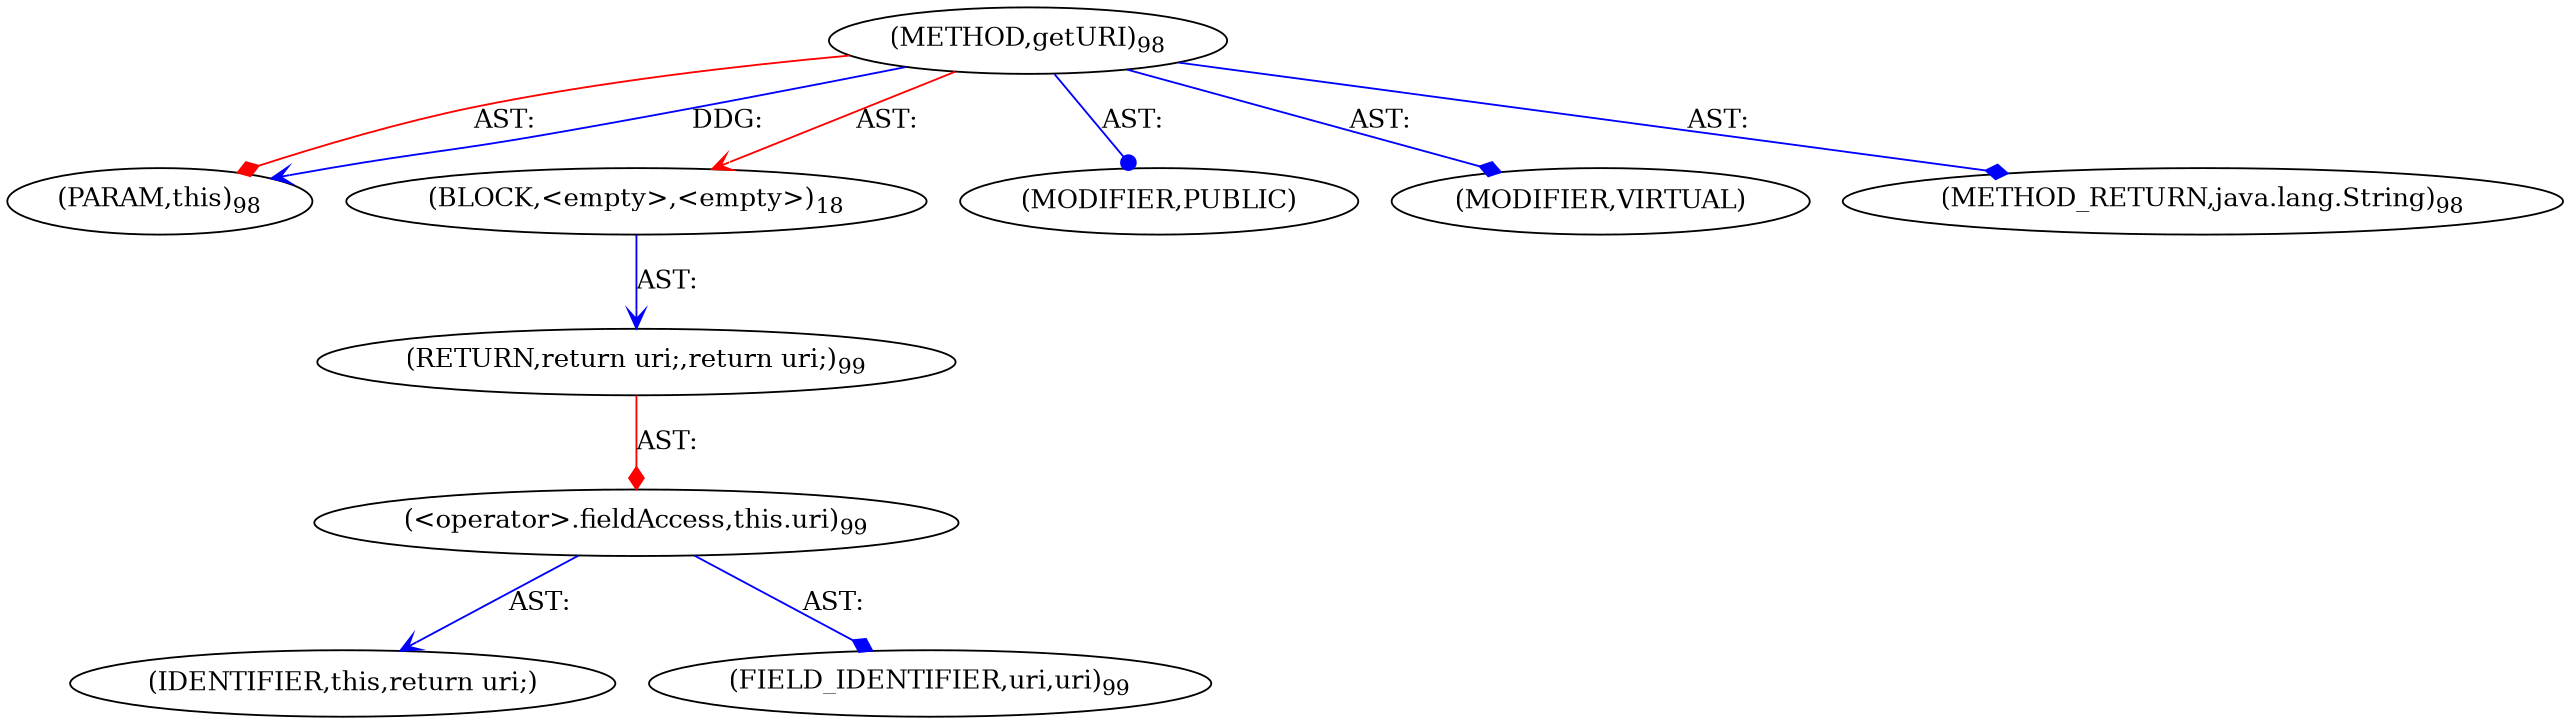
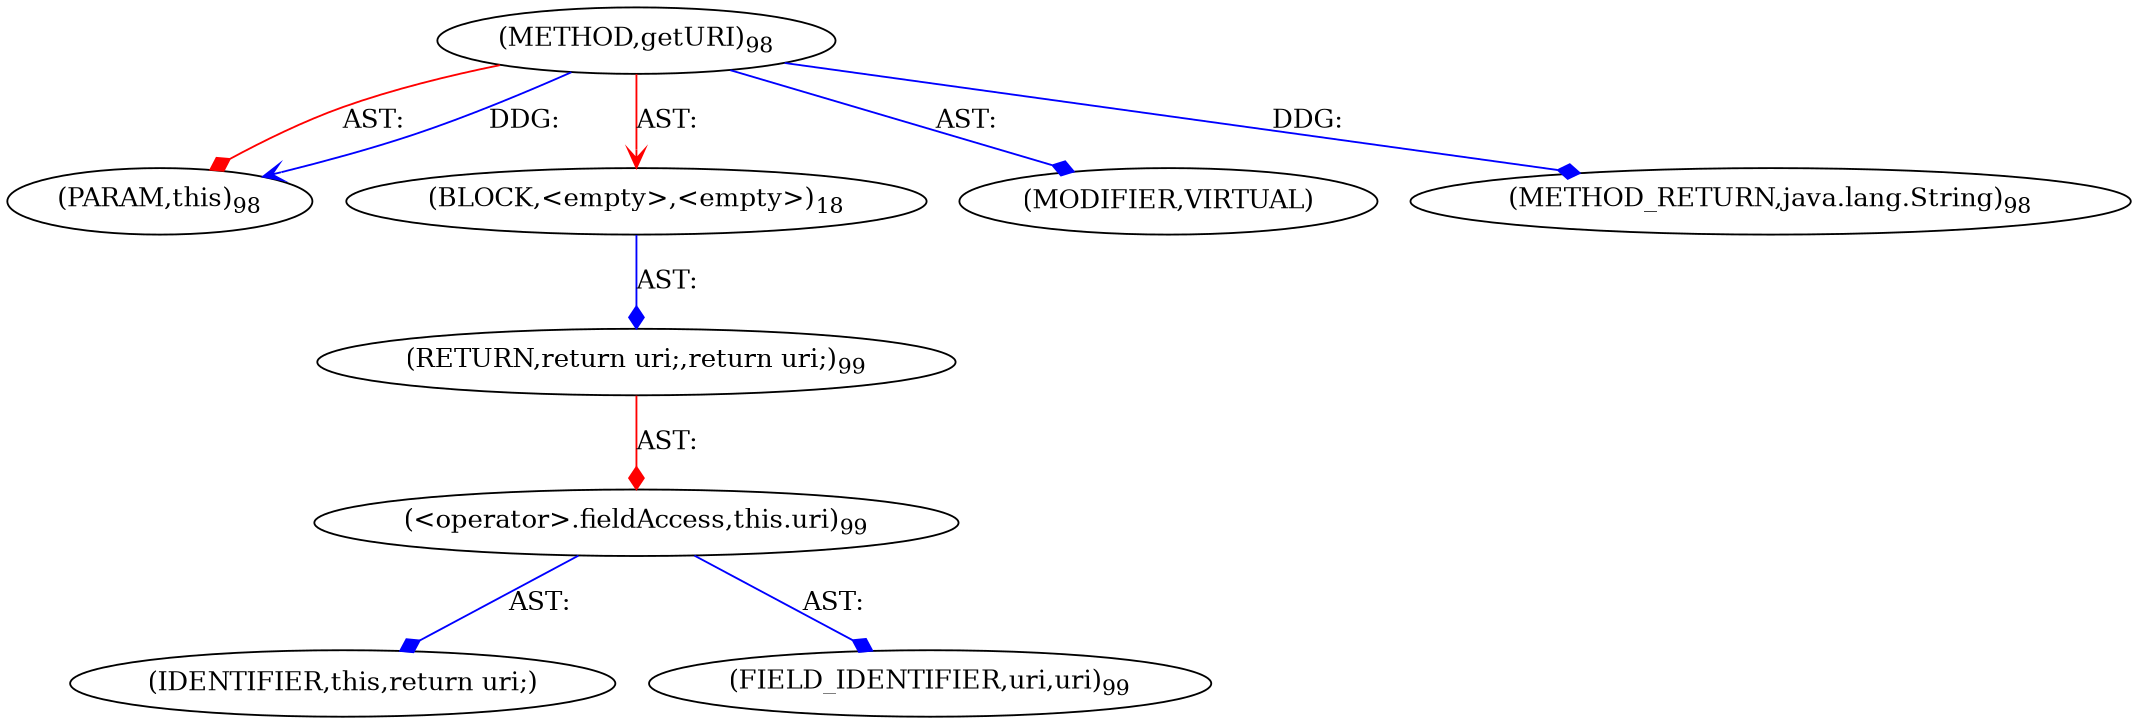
(1723, 121) -> (1312, 121)
(1159, 201) -> none
(636, 272) -> (636, 271)
(497, 599) -> (499, 598)
